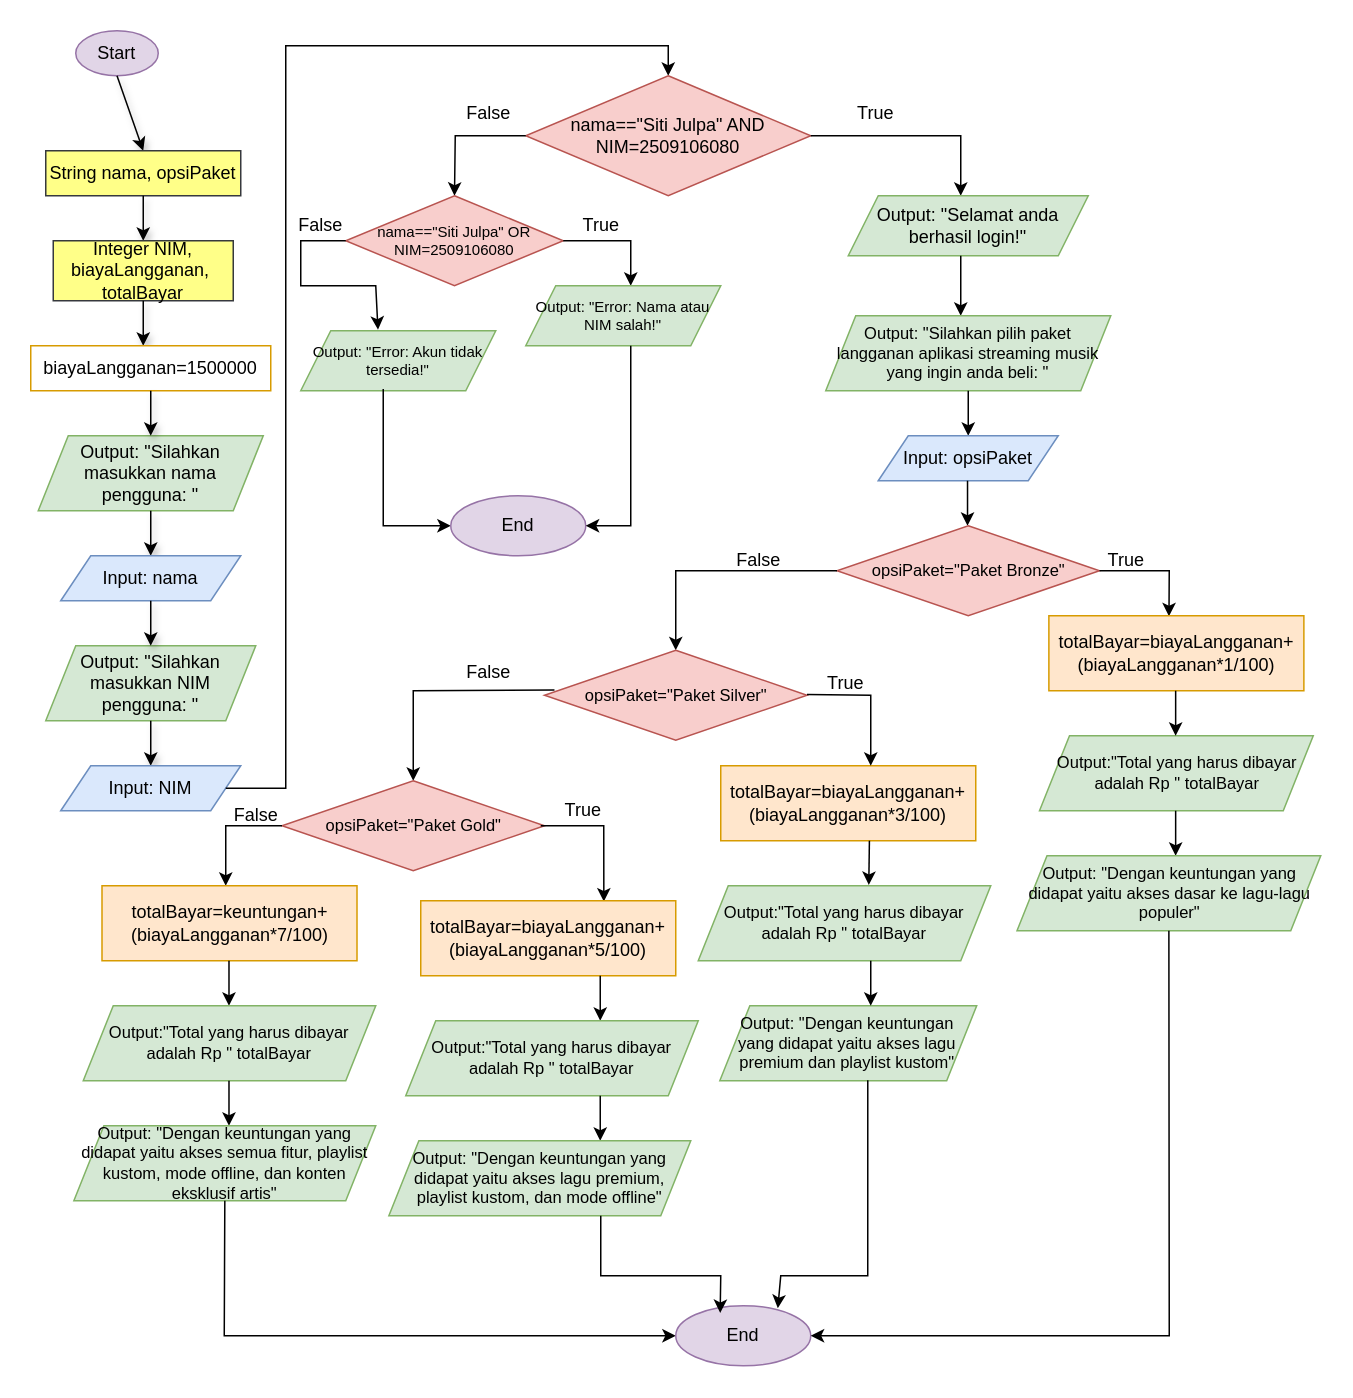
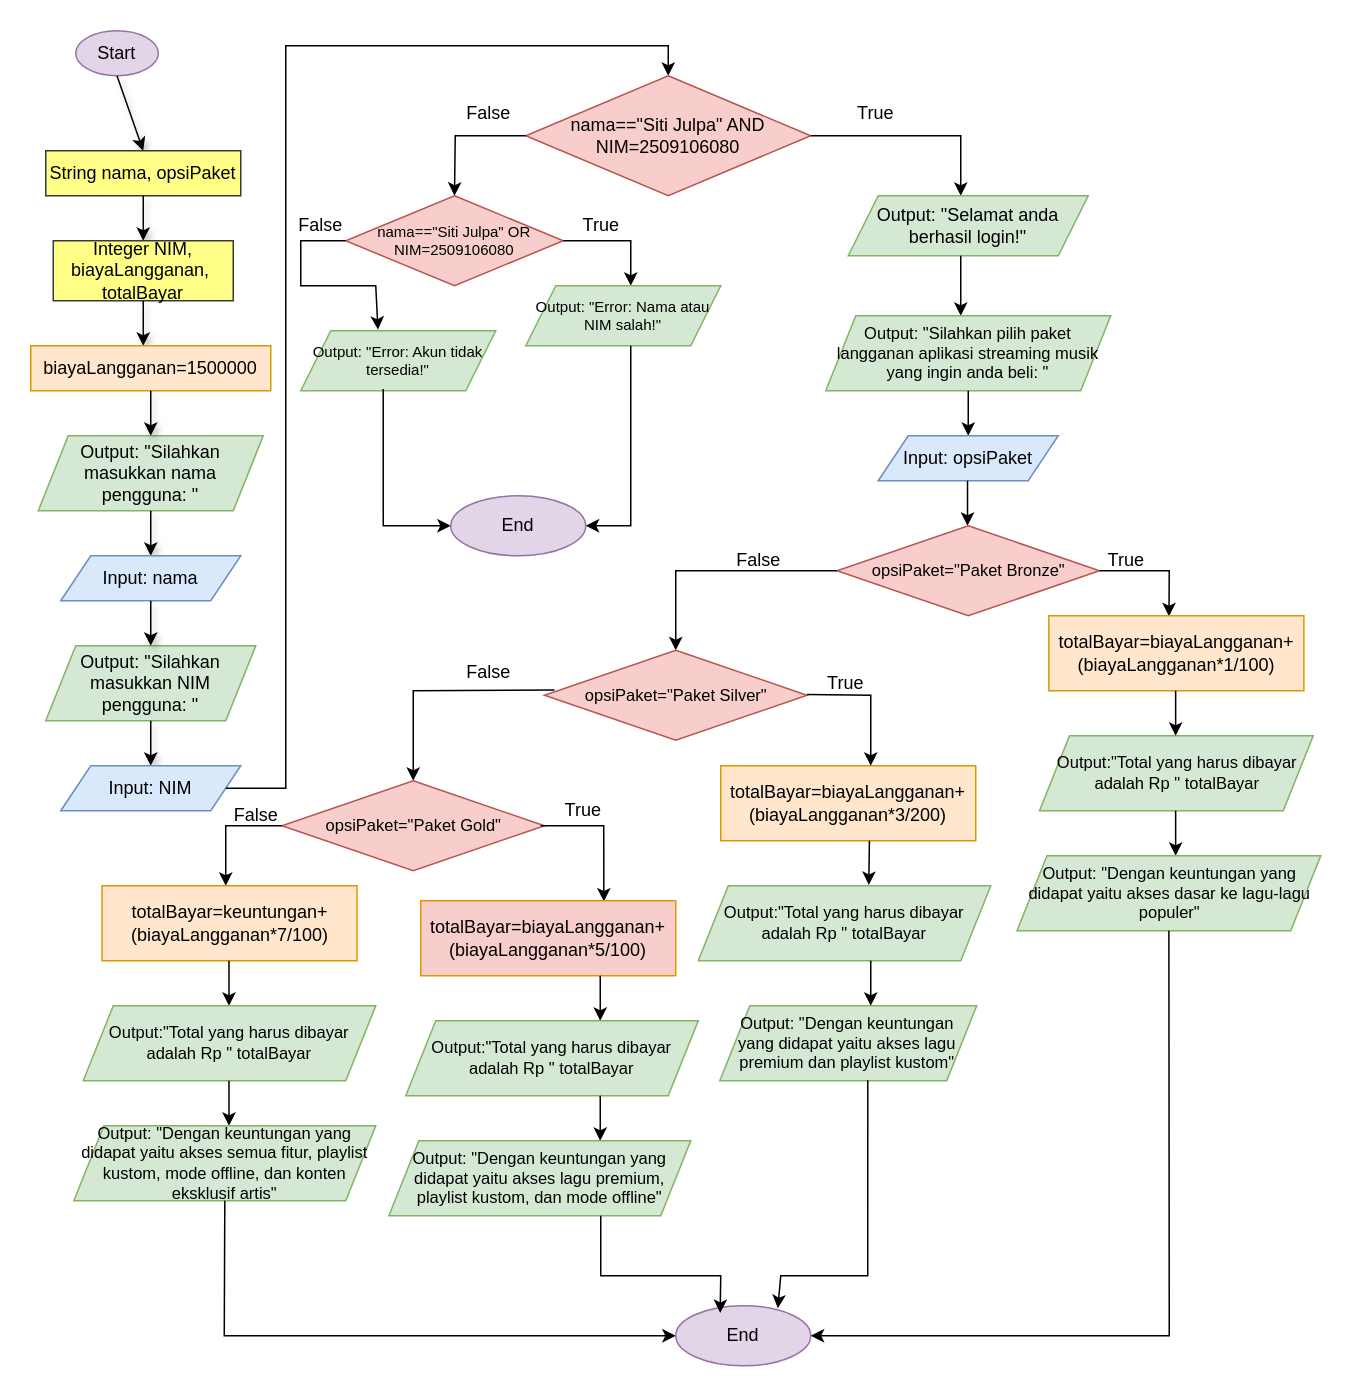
(151, 368) -> (151, 368)
(848, 803) -> (848, 803)
(548, 938) -> (548, 938)
